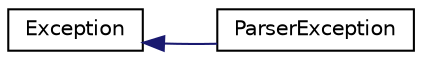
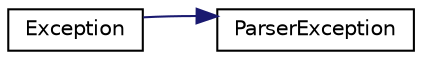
(191, 44) -> (170, 16)
